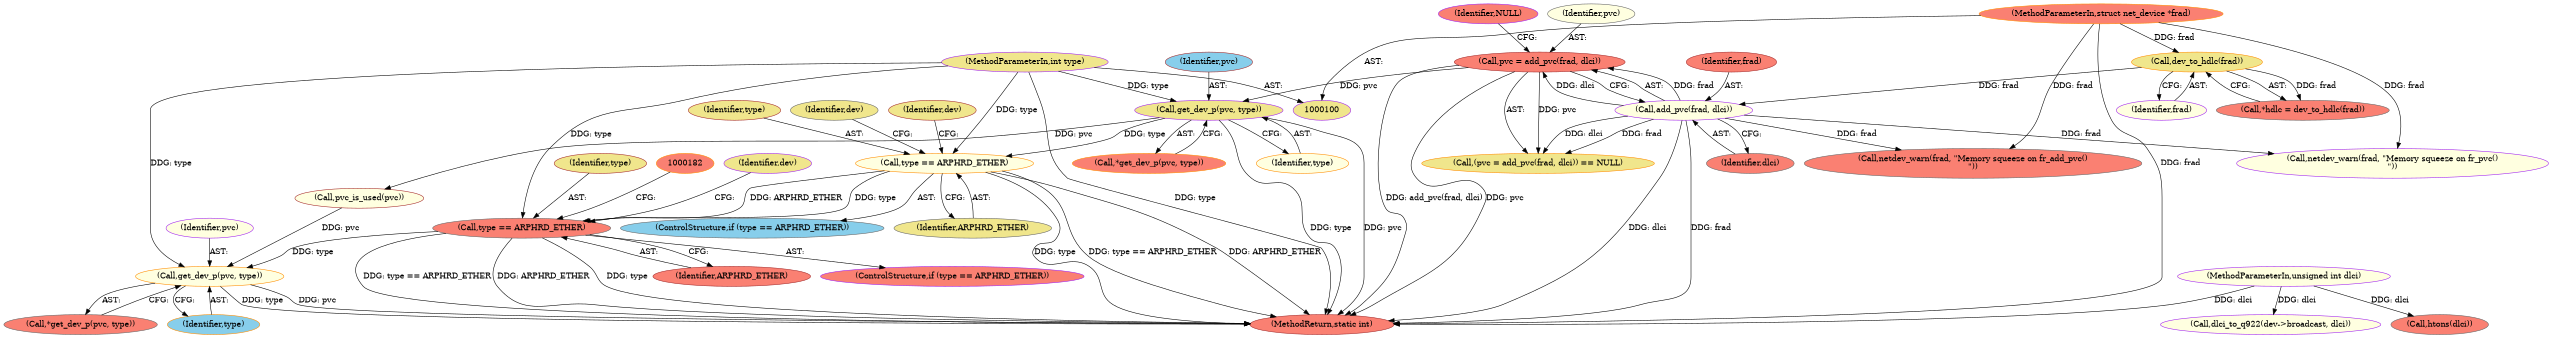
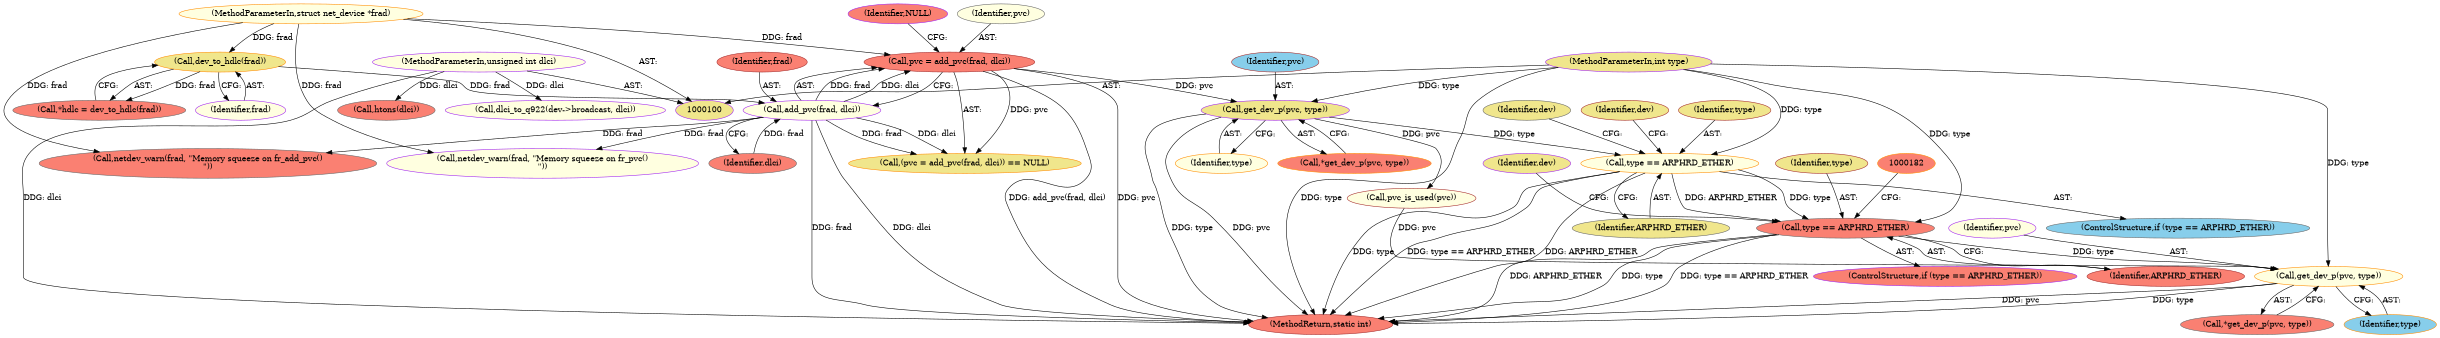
(2101, 14) -> (301, 14)
none -> (603, 85)
(1723, 134) -> (784, 134)
(1921, 311) -> (646, 32)
